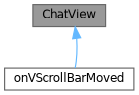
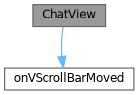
(77, 53) -> (62, 42)
